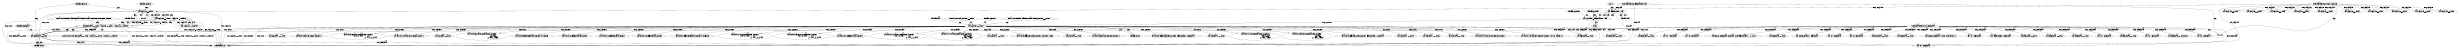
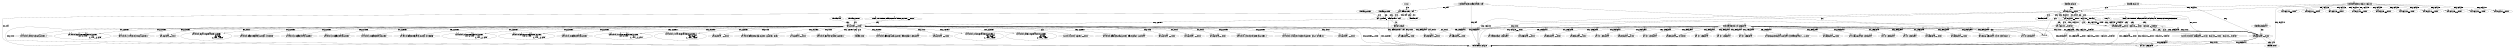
(968, 22) -> (1004, 29)
(1595, 26) -> (1399, 26)
(220, 46) -> (1480, 46)
